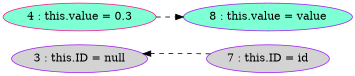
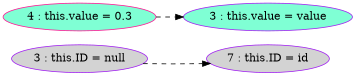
(268, 17) -> (268, 17)
(181, 53) -> (173, 64)
